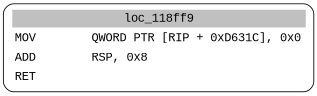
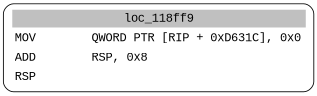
(53, 77) -> (53, 77)
